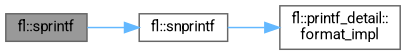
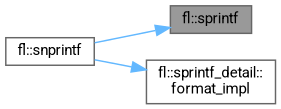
(106, 28) -> (125, 37)
(340, 28) -> (211, 82)
